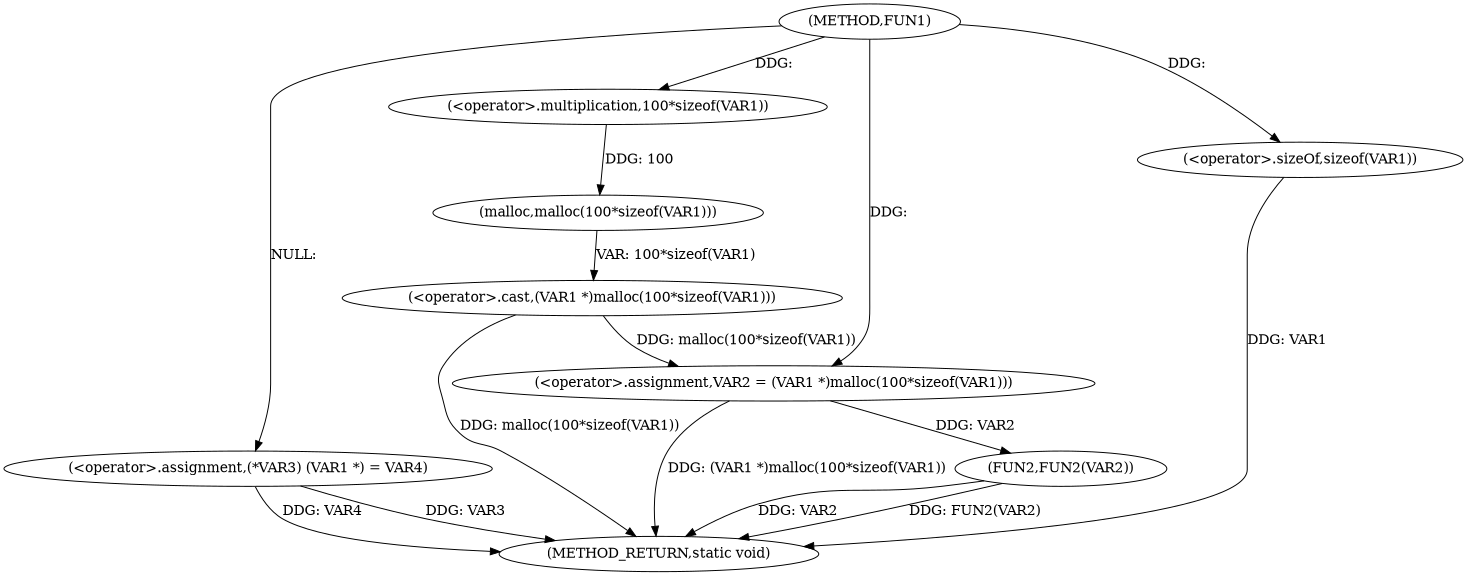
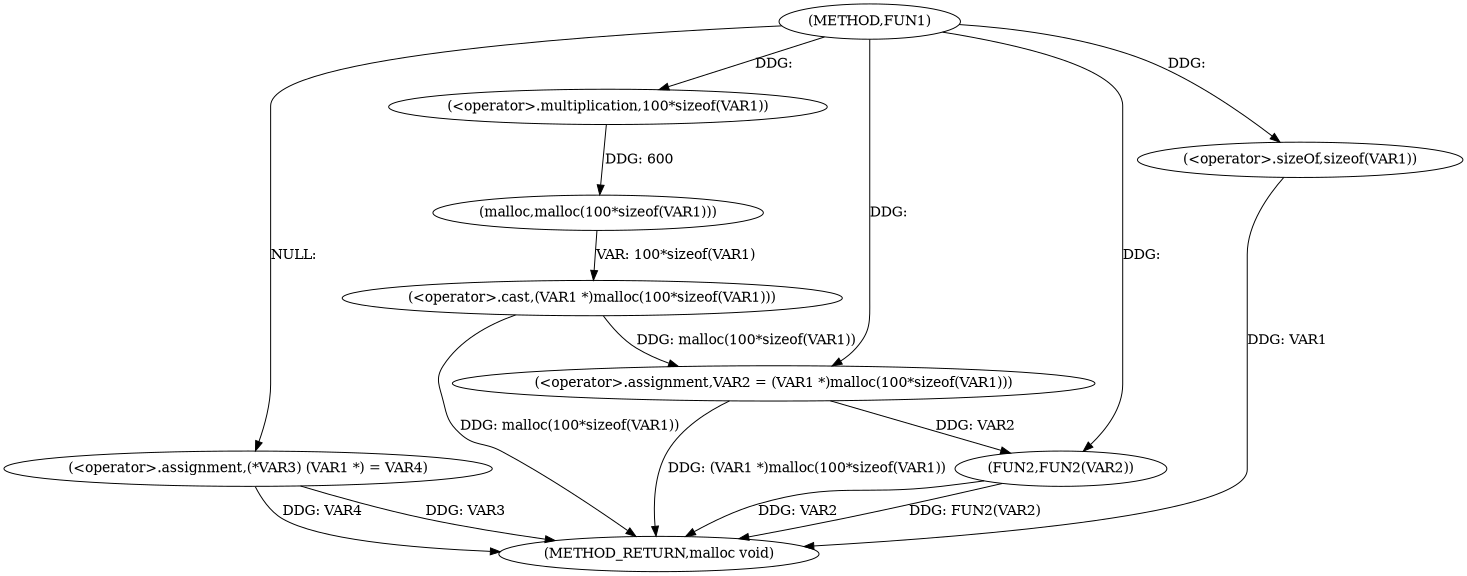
(639, 160) -> (639, 160)
none -> (1123, 179)
(659, 554) -> (659, 554)
